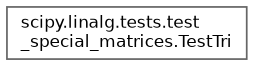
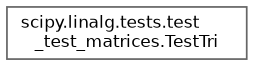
(127, 33) -> (127, 33)
